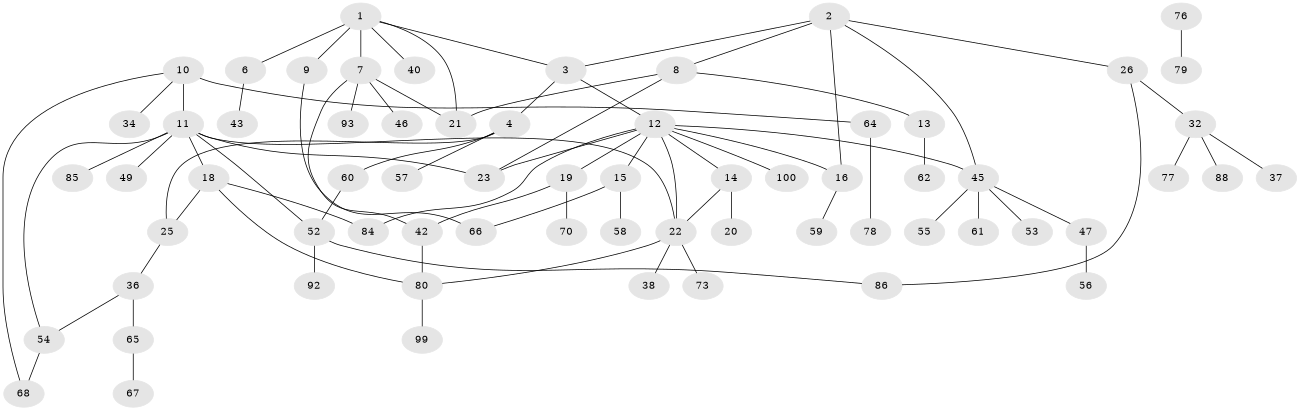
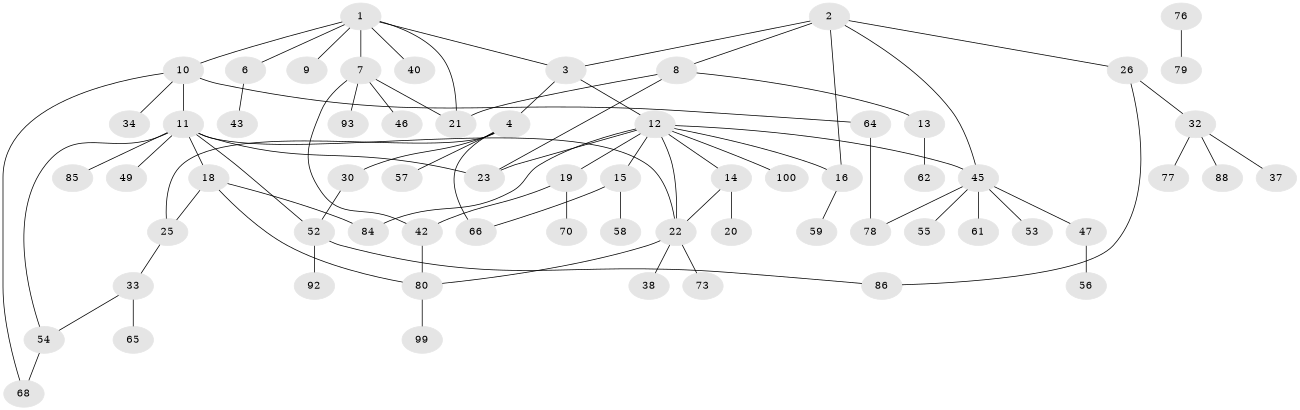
none -> (271, 41)
(348, 178) -> (348, 178)
none -> (925, 205)
(397, 213) -> (458, 164)
(133, 286) -> (133, 286)
(133, 394) -> none
